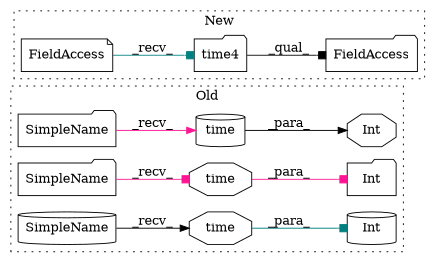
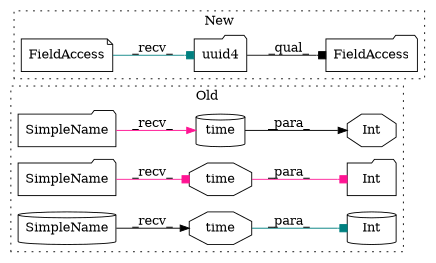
(220, 55) -> (220, 55)
